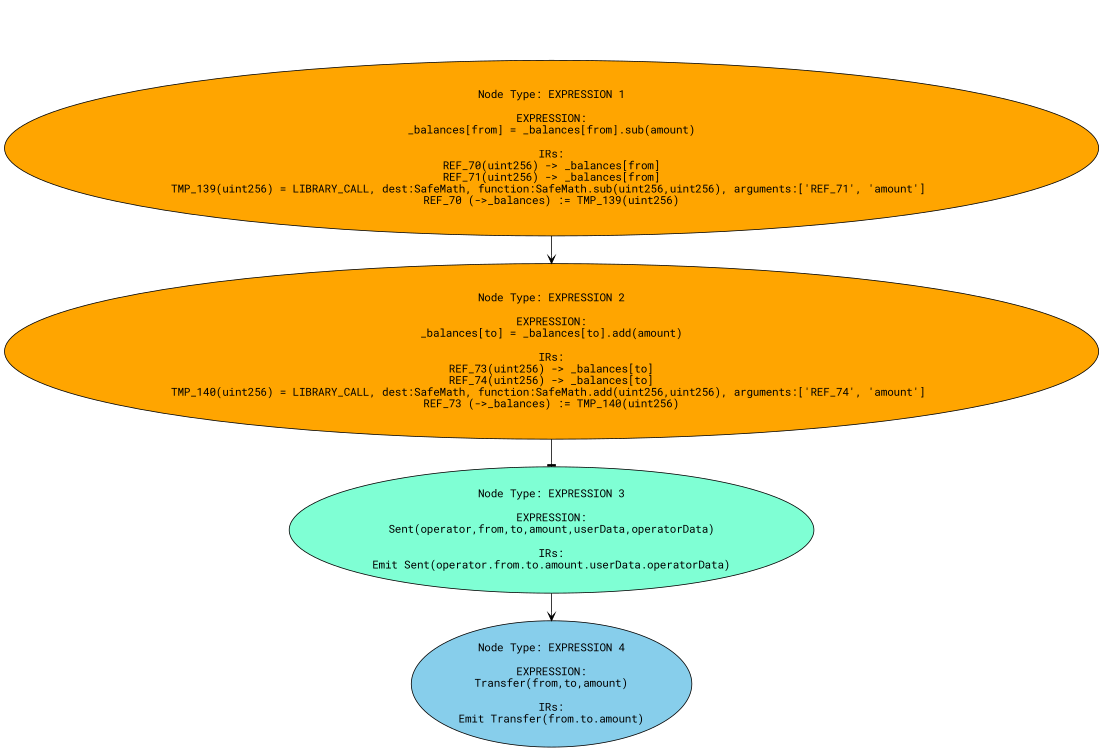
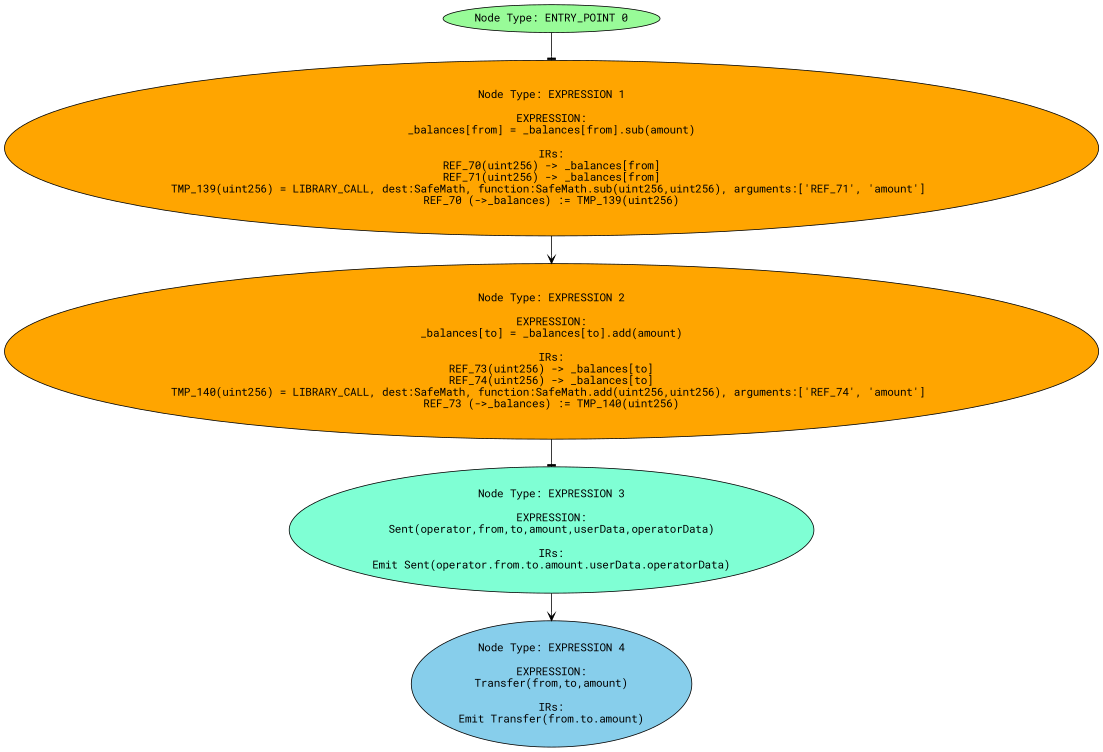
none -> (552, 19)
